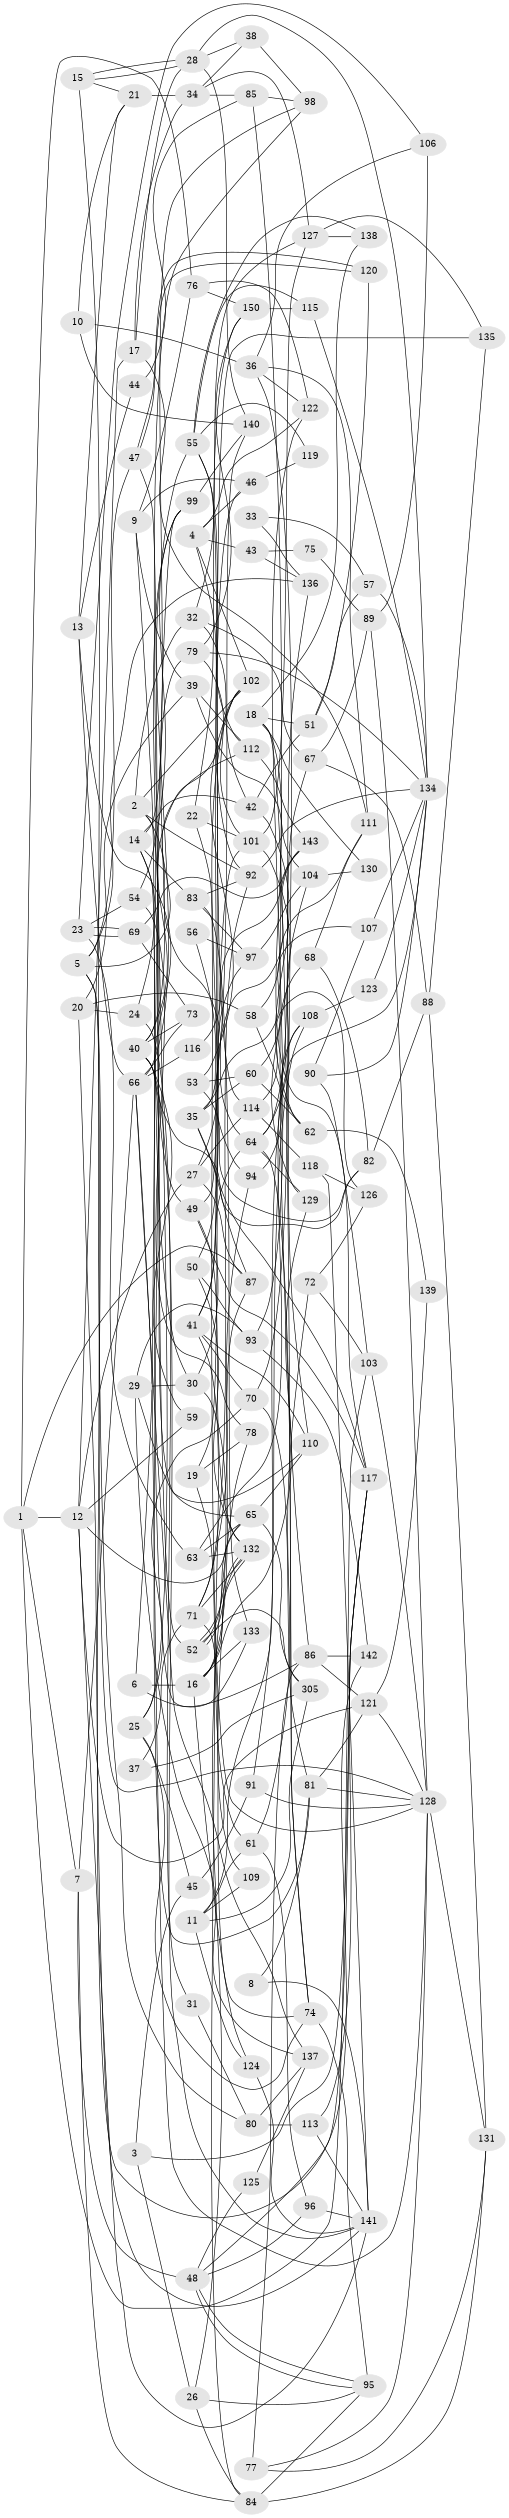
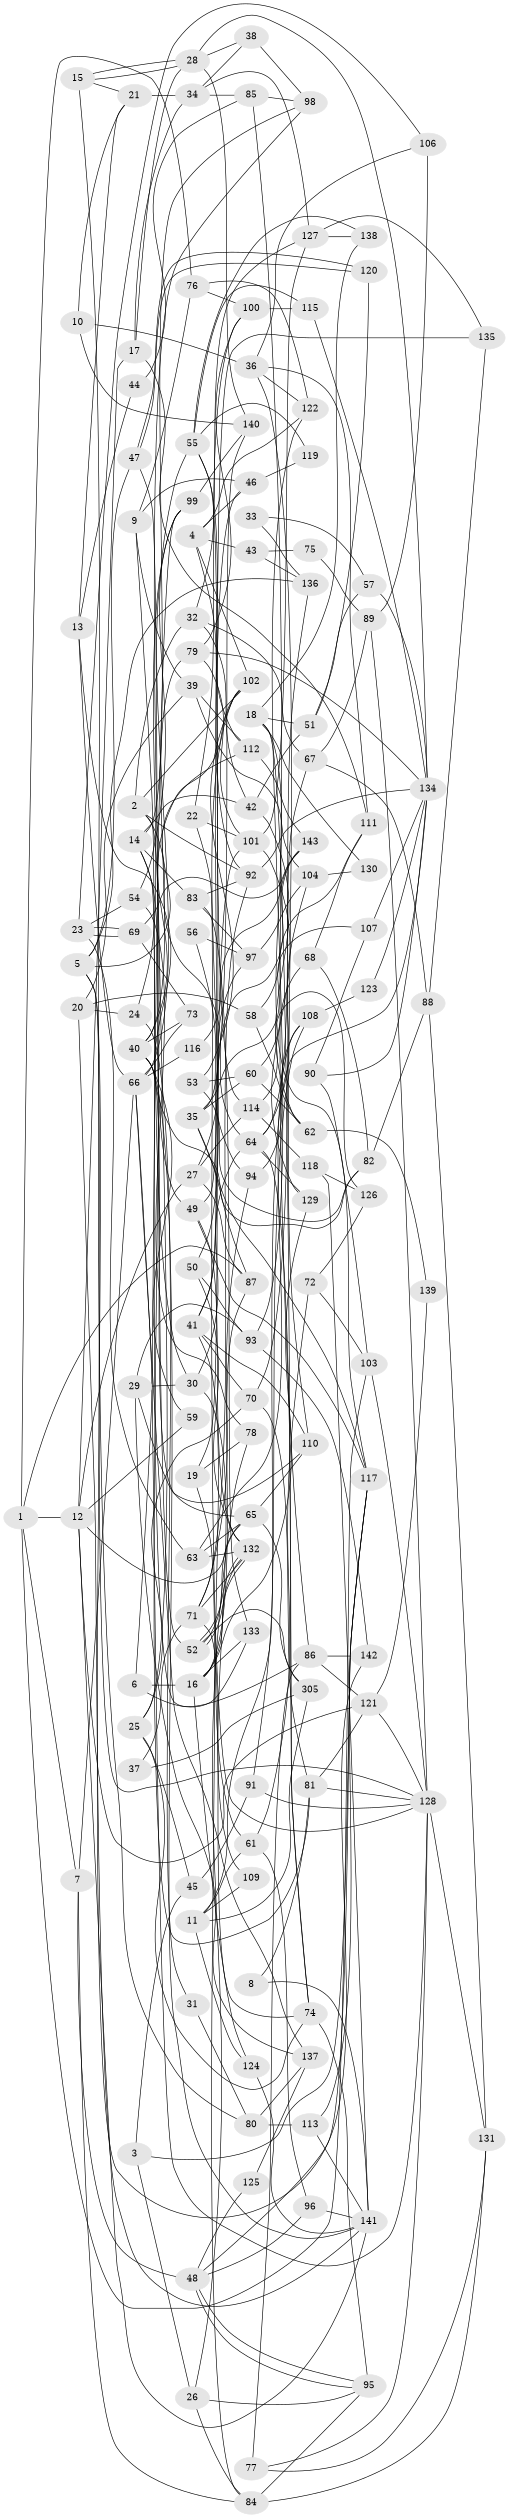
(251, 309) -> (251, 309)
